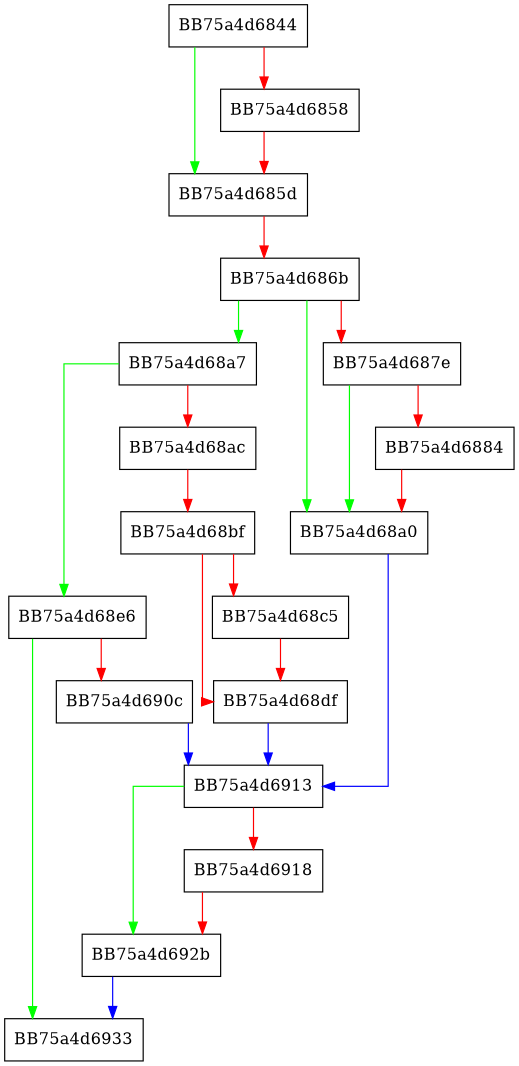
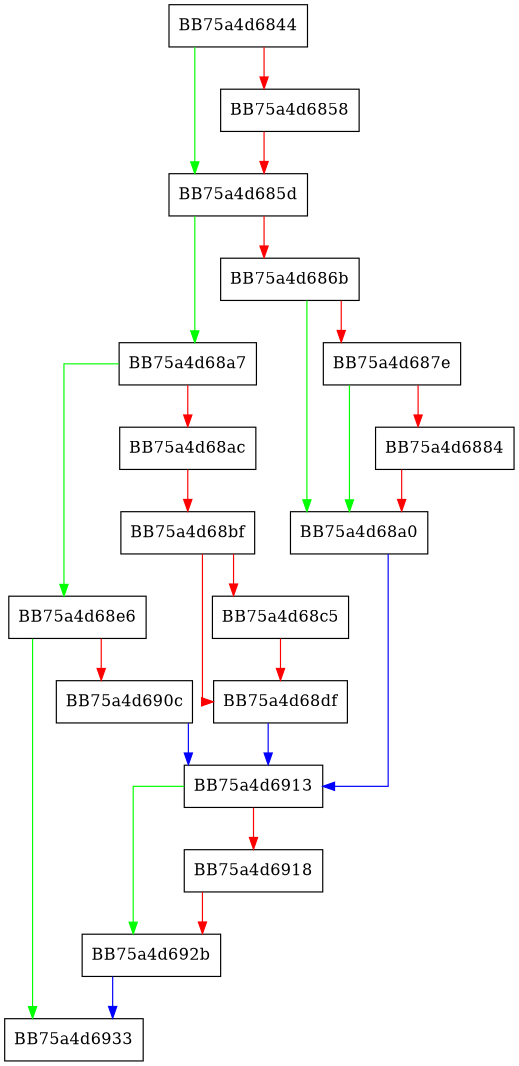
(239, 316) -> (195, 274)
